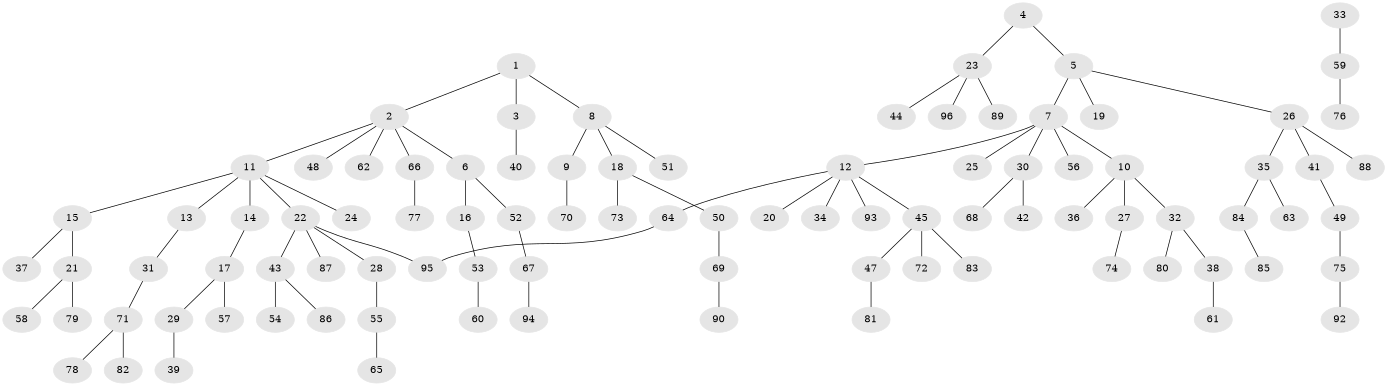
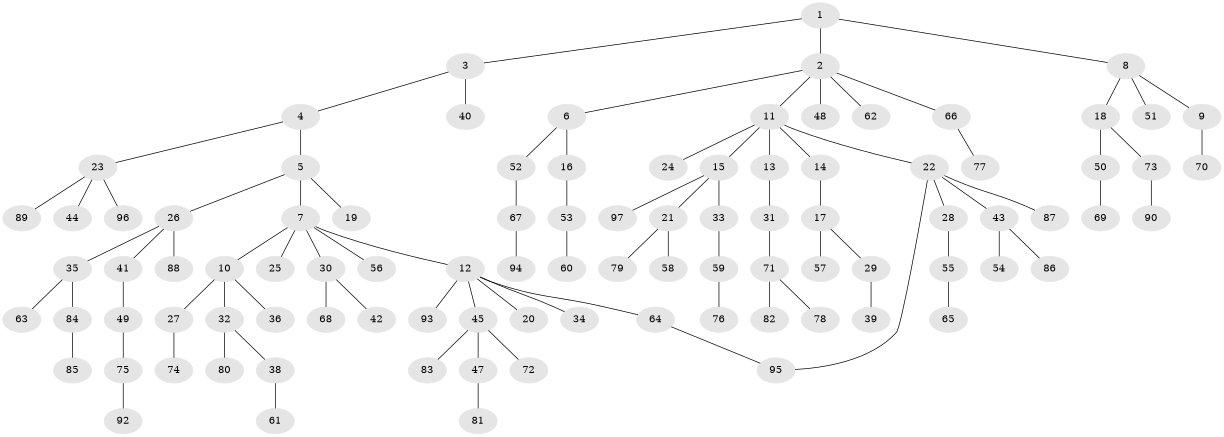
none -> (383, 92)
none -> (719, 193)
(22, 269) -> (618, 218)
(719, 294) -> (1151, 193)
